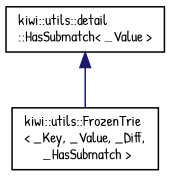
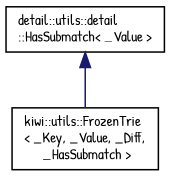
(85, 29) -> (85, 29)
